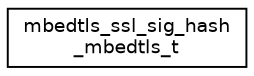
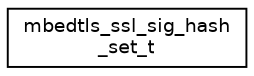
(127, 38) -> (127, 38)
